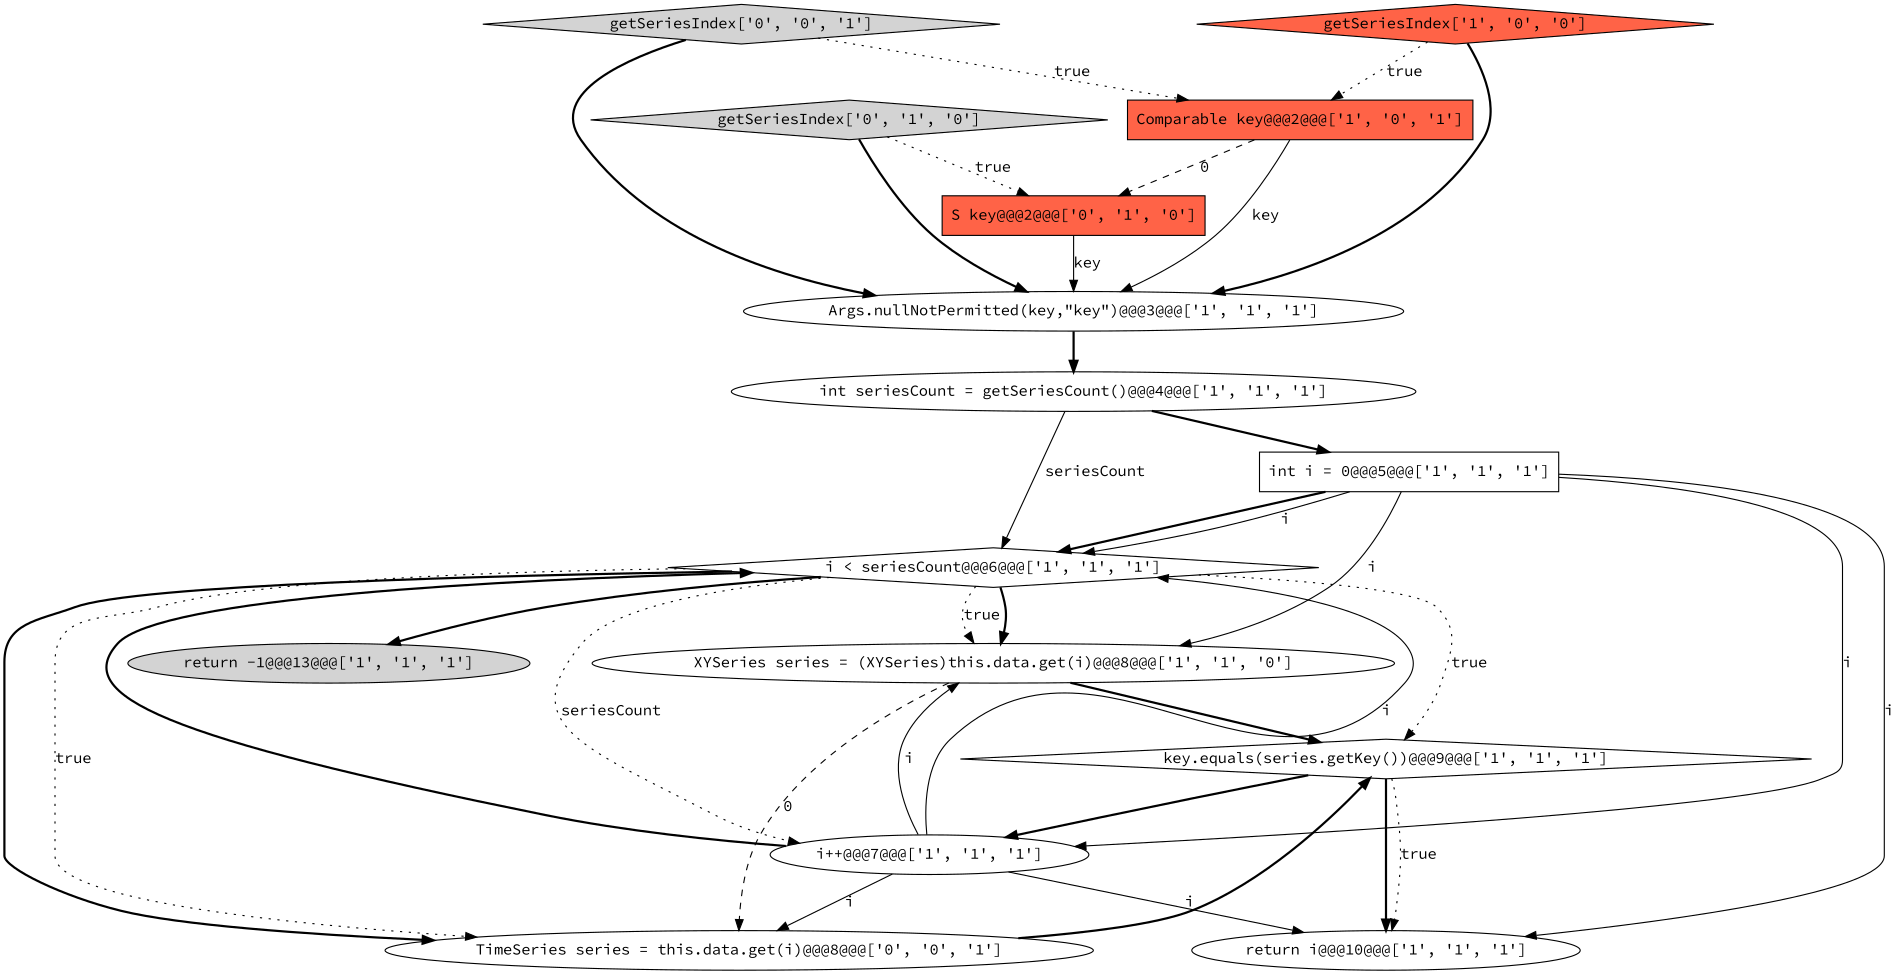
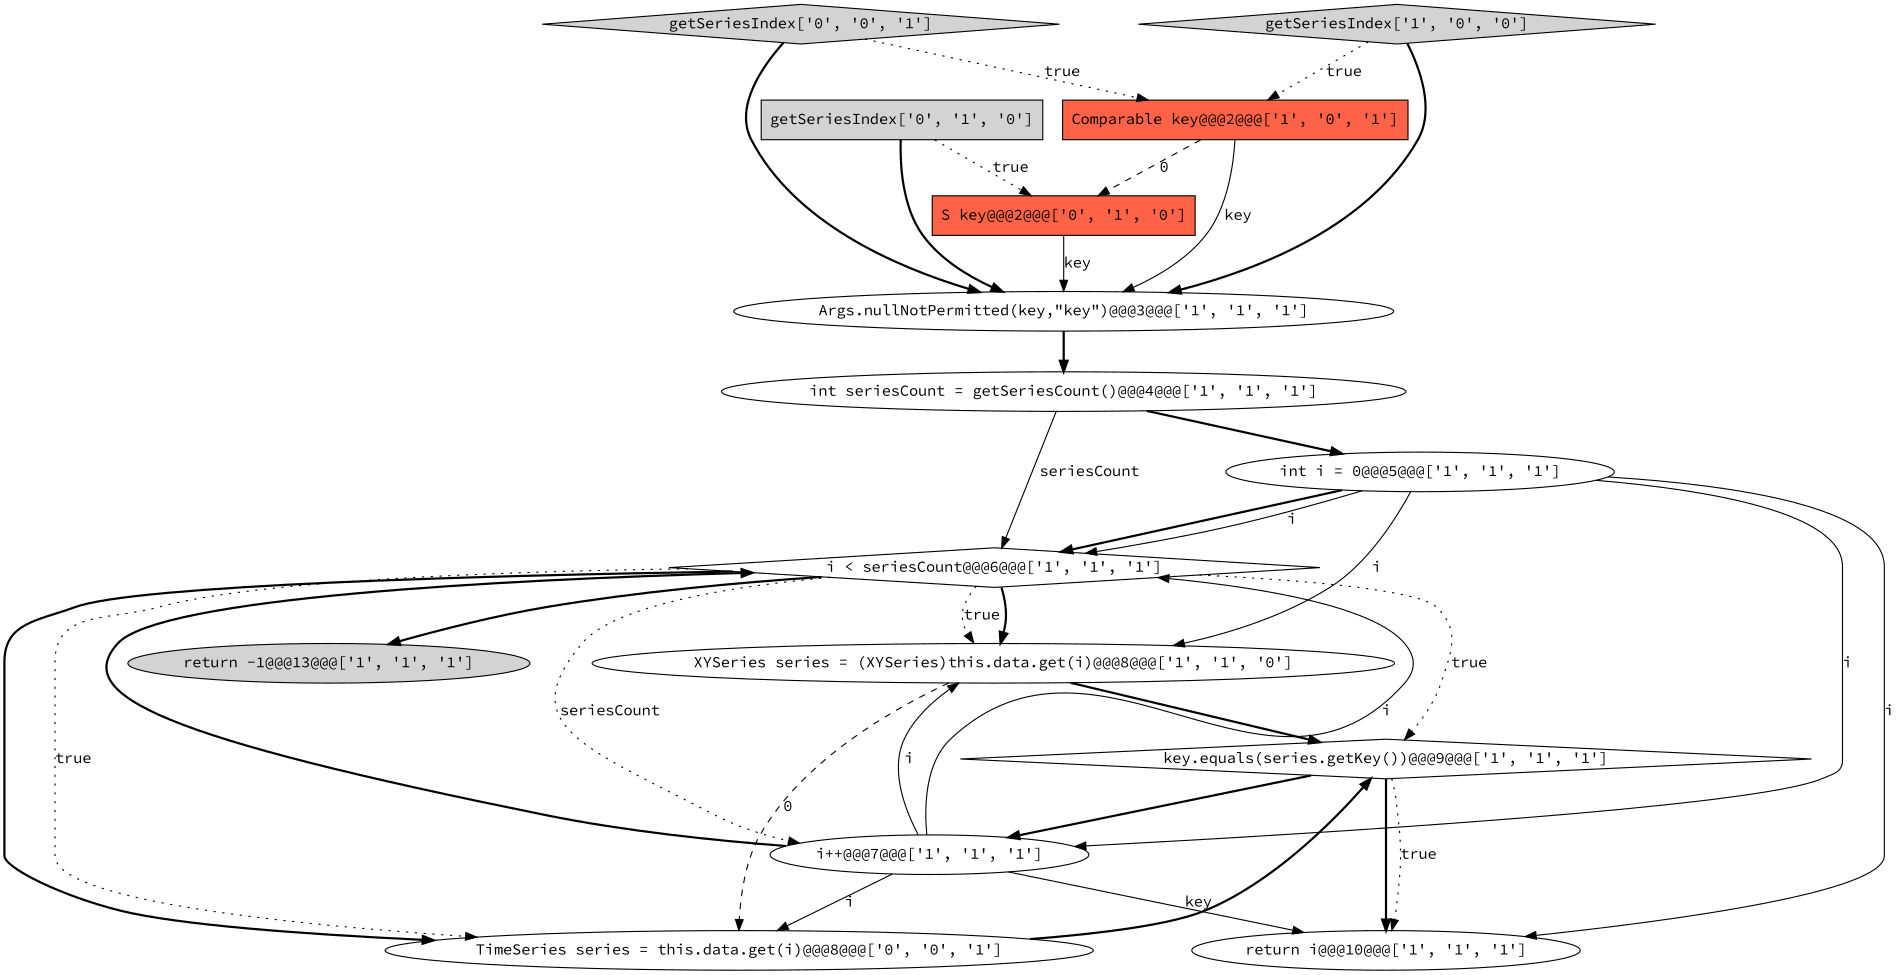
(1455, 24) -> (1397, 24)
(849, 120) -> (902, 120)
(1409, 472) -> (1420, 472)
(1190, 903) -> (1198, 903)
